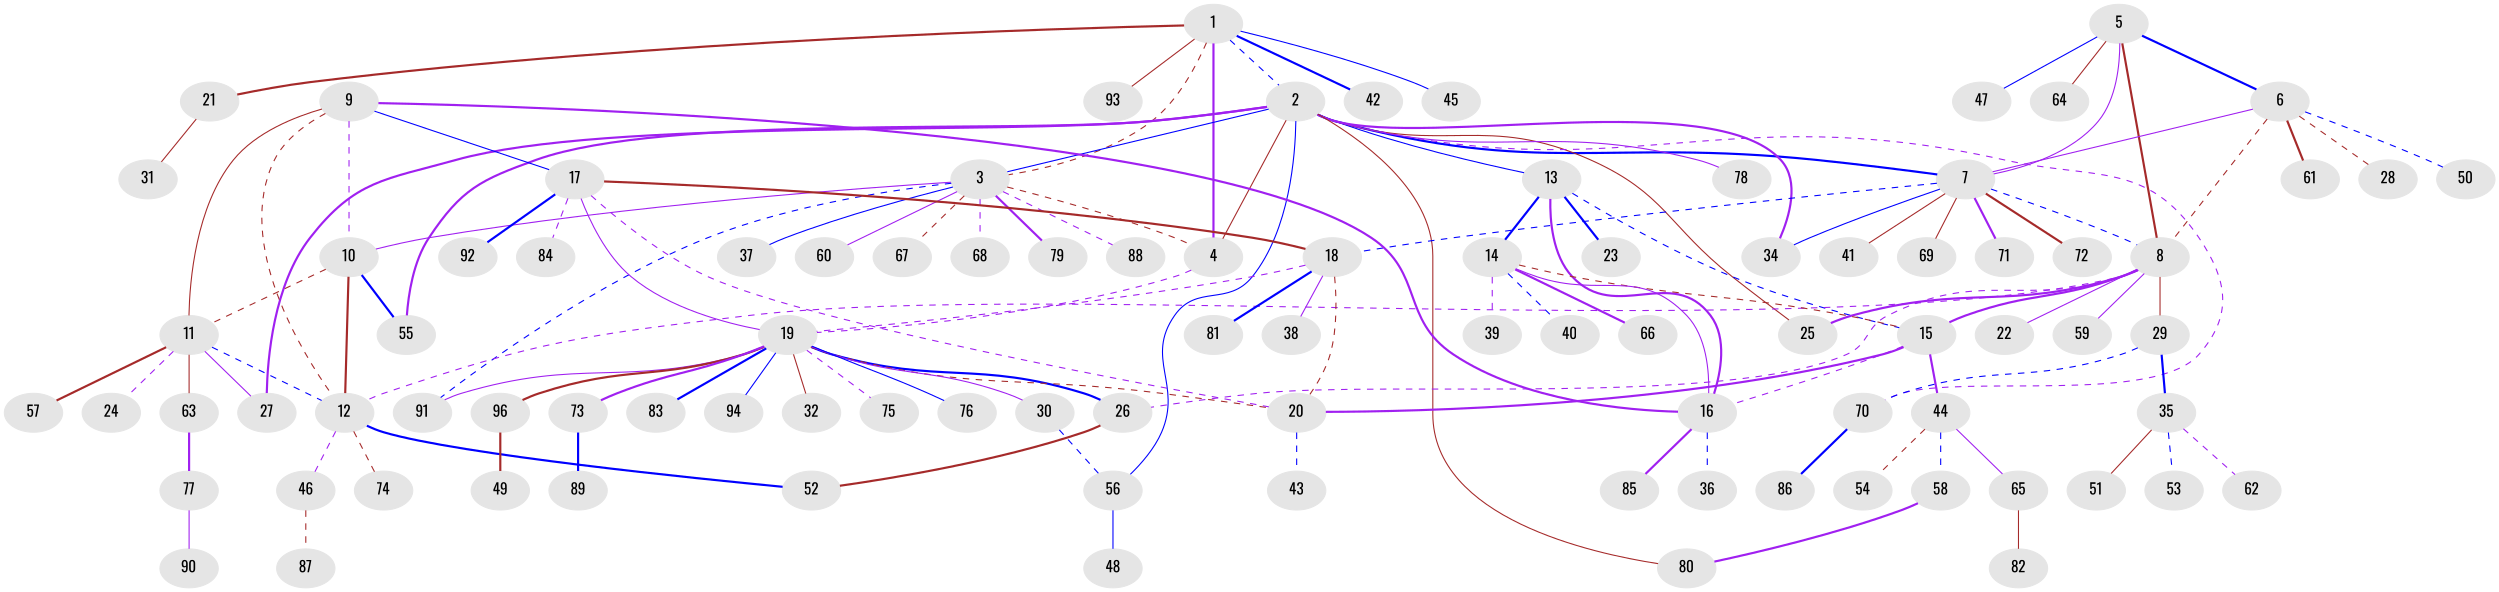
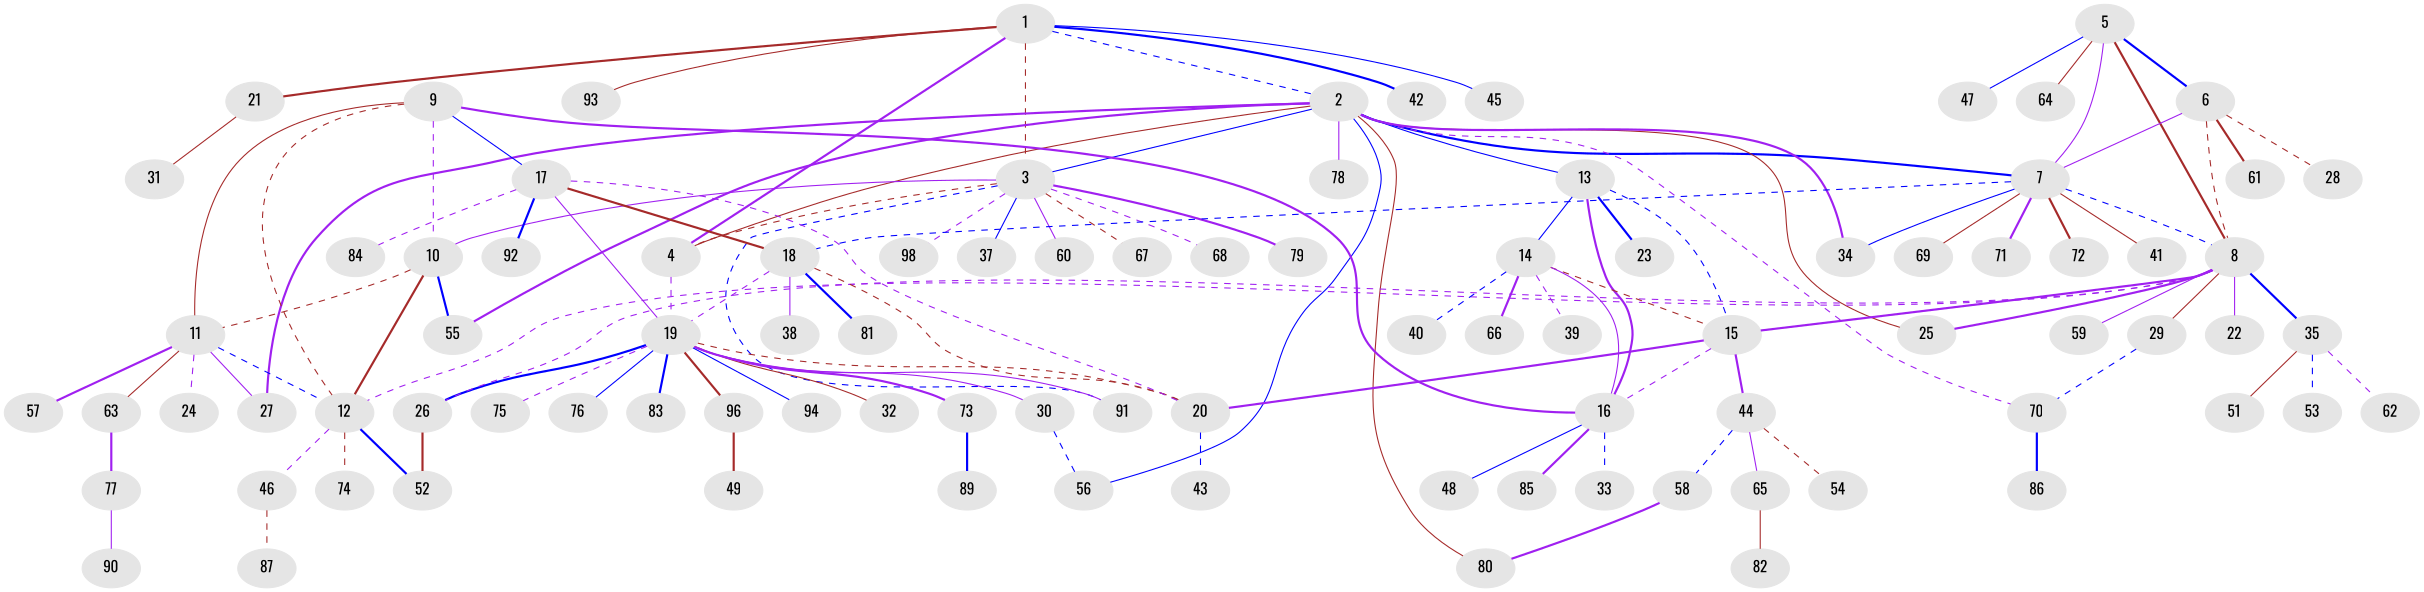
(2466, 179) -> none
(1522, 218) -> (1555, 218)
(1136, 257) -> (909, 257)
(111, 374) -> (114, 374)
(2164, 381) -> (2273, 296)
(1707, 491) -> (1605, 491)
(1113, 530) -> (1527, 452)
